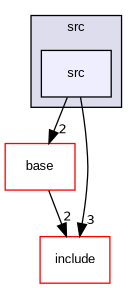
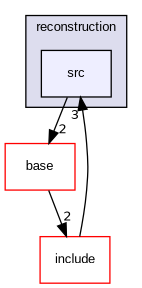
(76, 28) -> (76, 28)
(88, 160) -> (88, 173)
